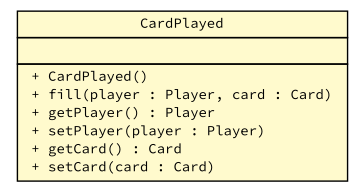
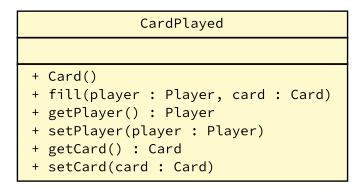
(91, 77) -> (65, 77)
